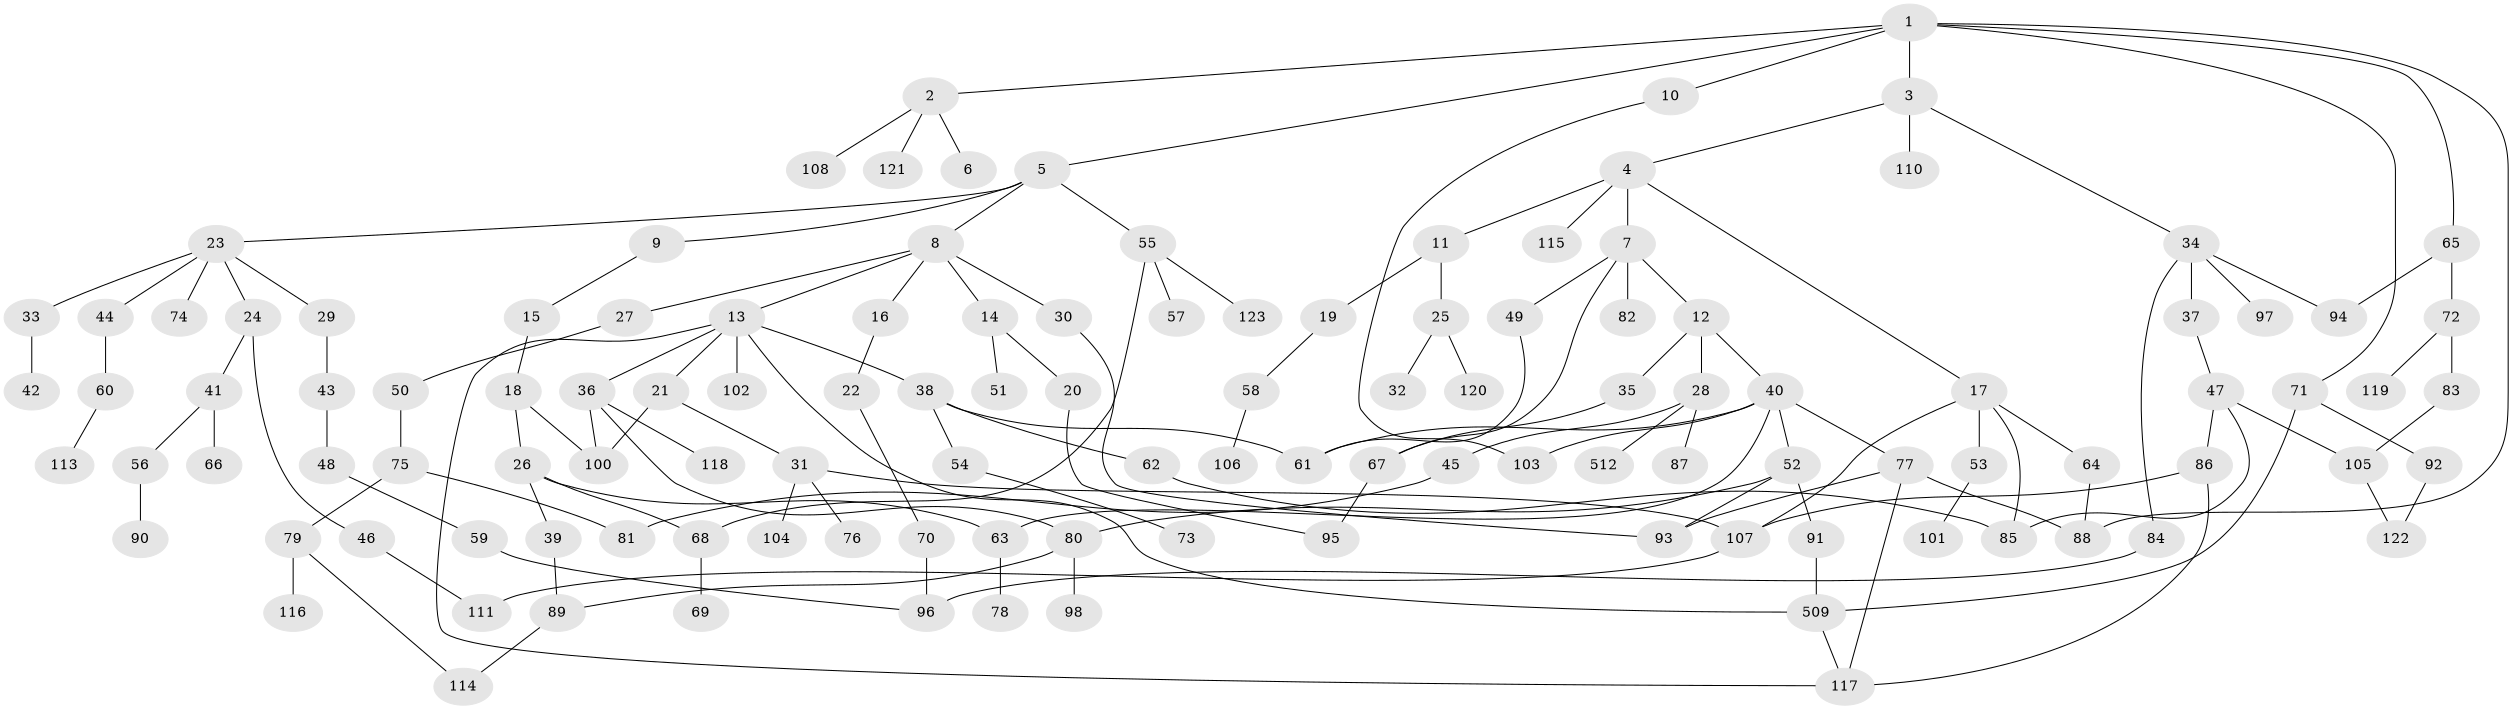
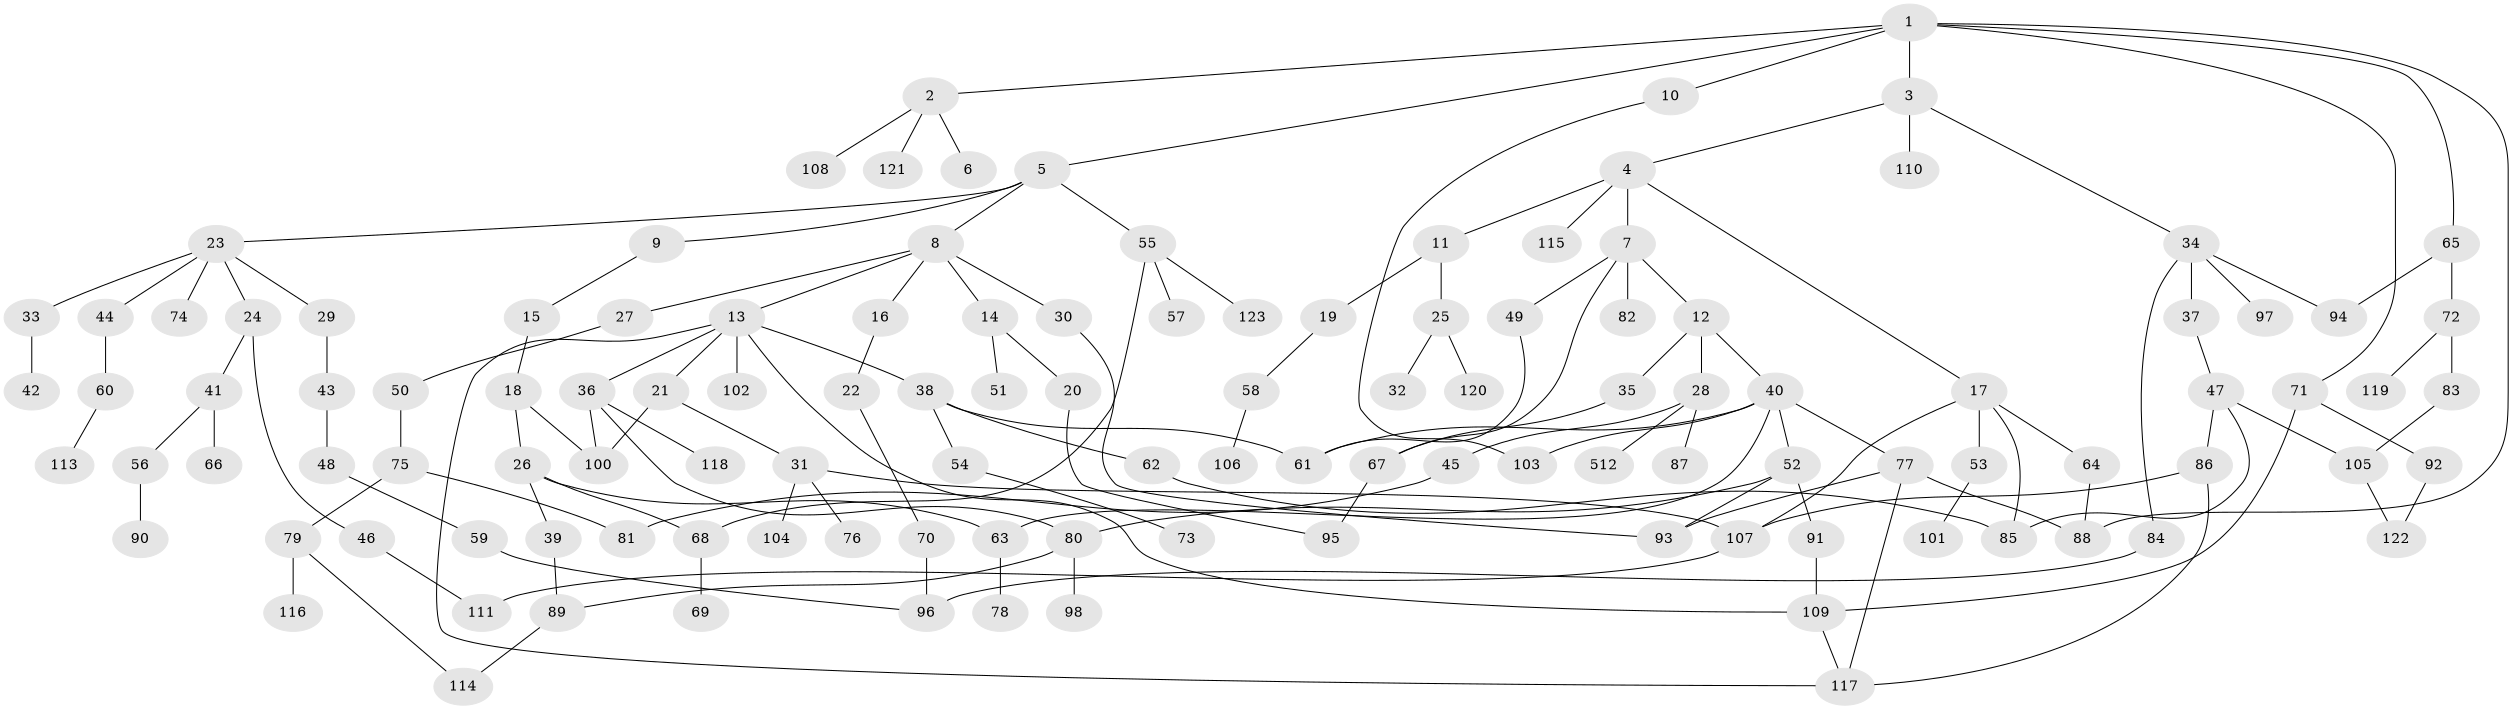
(1816, 613) -> (1816, 613)
